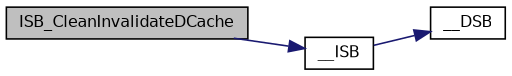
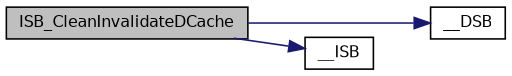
(394, 40) -> (331, 23)
